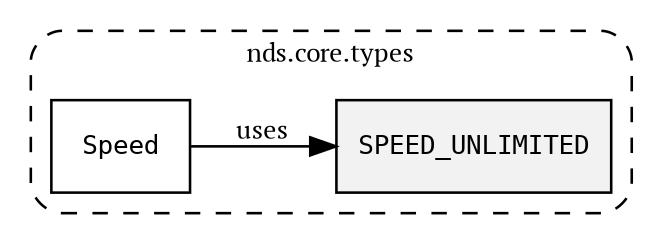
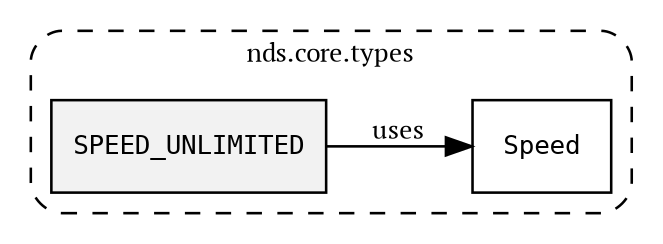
(250, 146) -> (386, 146)
